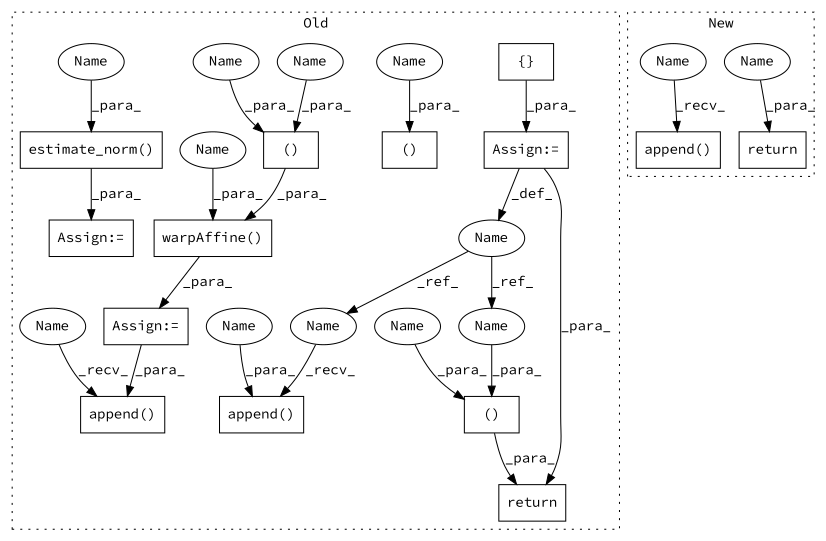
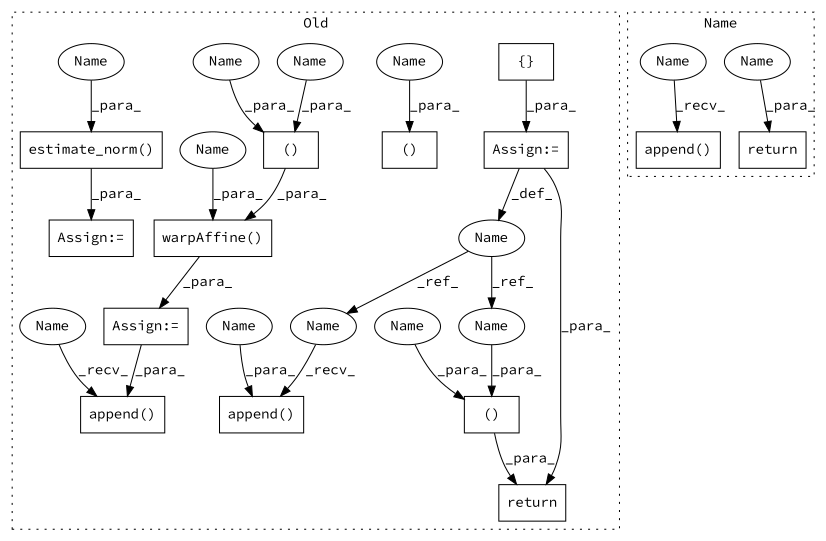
(721, 24) -> (721, 24)
